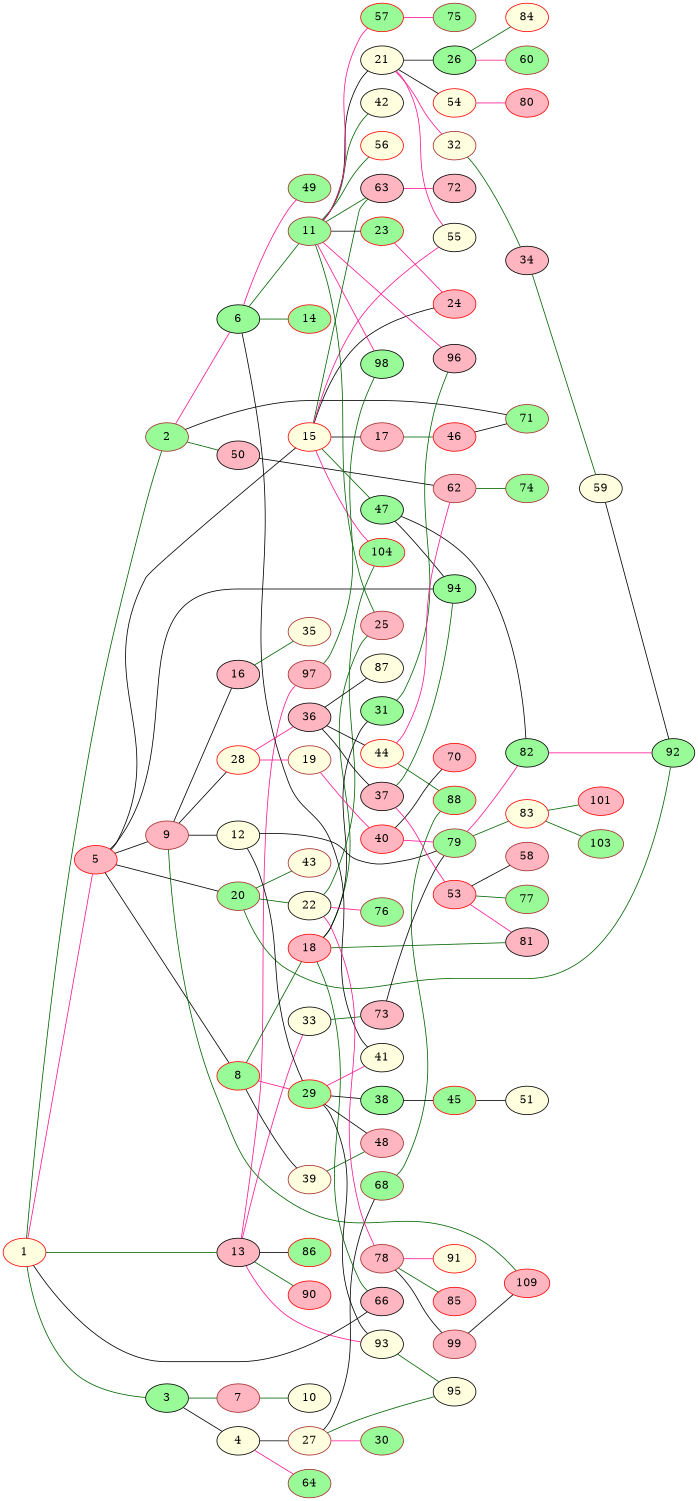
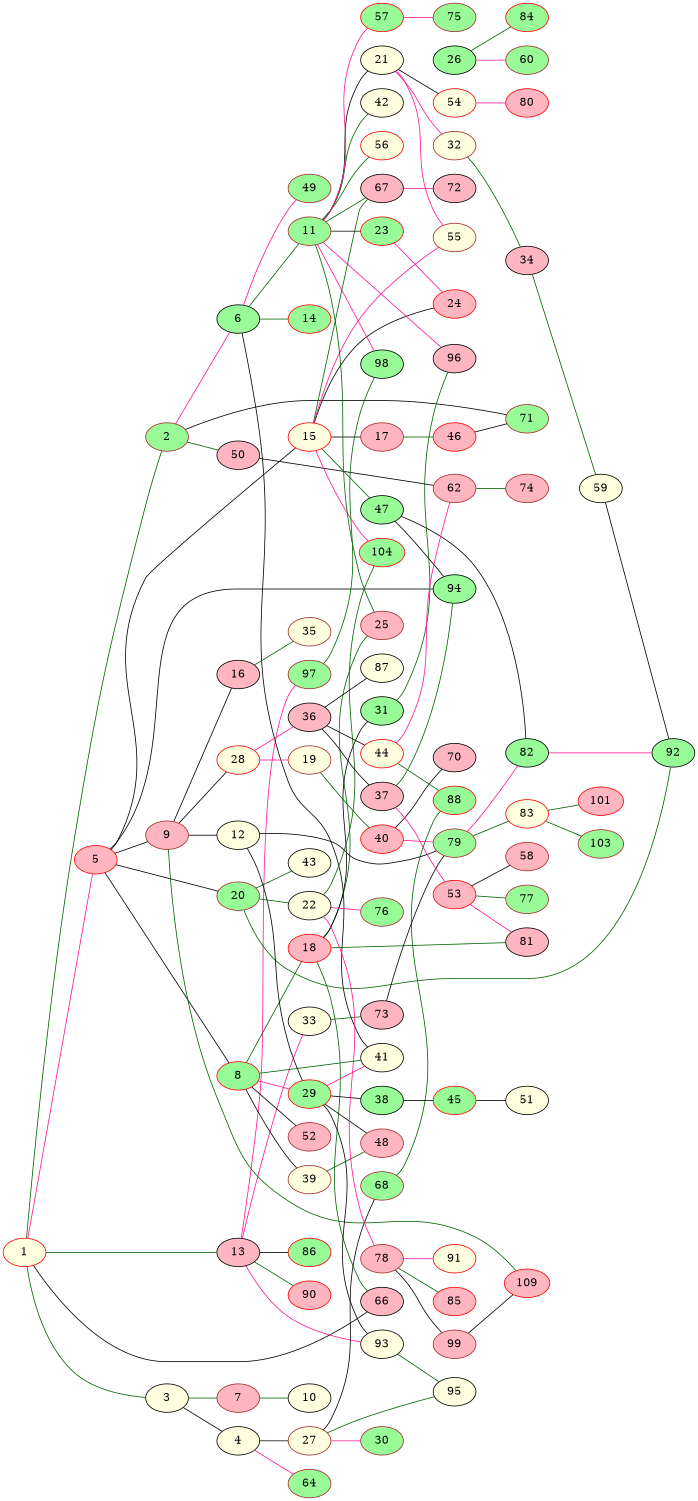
(527, 17) -> (527, 17)
(418, 60) -> none
(382, 188) -> (382, 188)
(455, 238) -> (455, 238)
(527, 488) -> (527, 488)
(310, 674) -> (310, 674)
(455, 758) -> (455, 758)
(338, 794) -> (338, 794)
(310, 863) -> (310, 863)
none -> (310, 1067)
none -> (310, 1137)
(167, 1398) -> (167, 1398)
